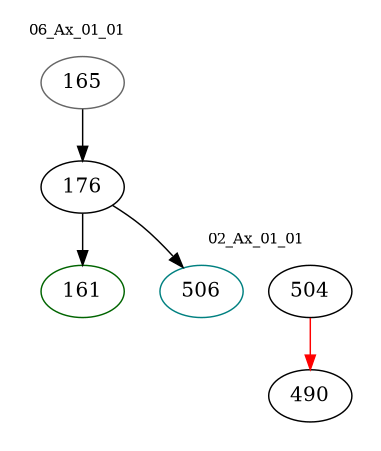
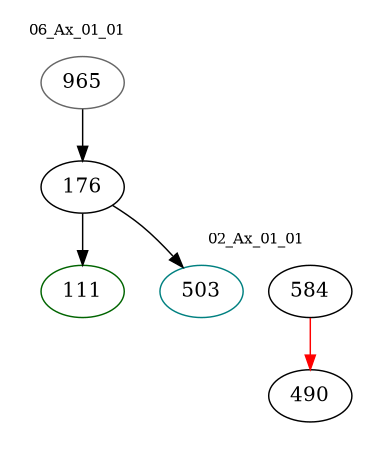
(83, 83) -> (83, 83)
(83, 291) -> (83, 291)
(202, 291) -> (202, 291)
(310, 291) -> (310, 291)
